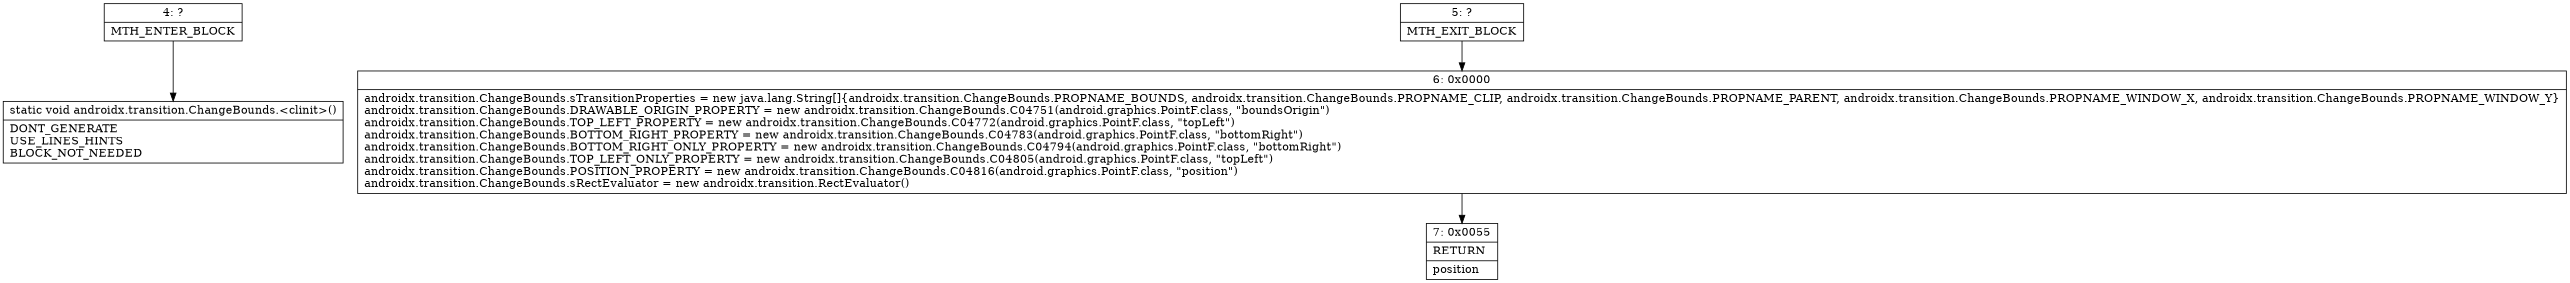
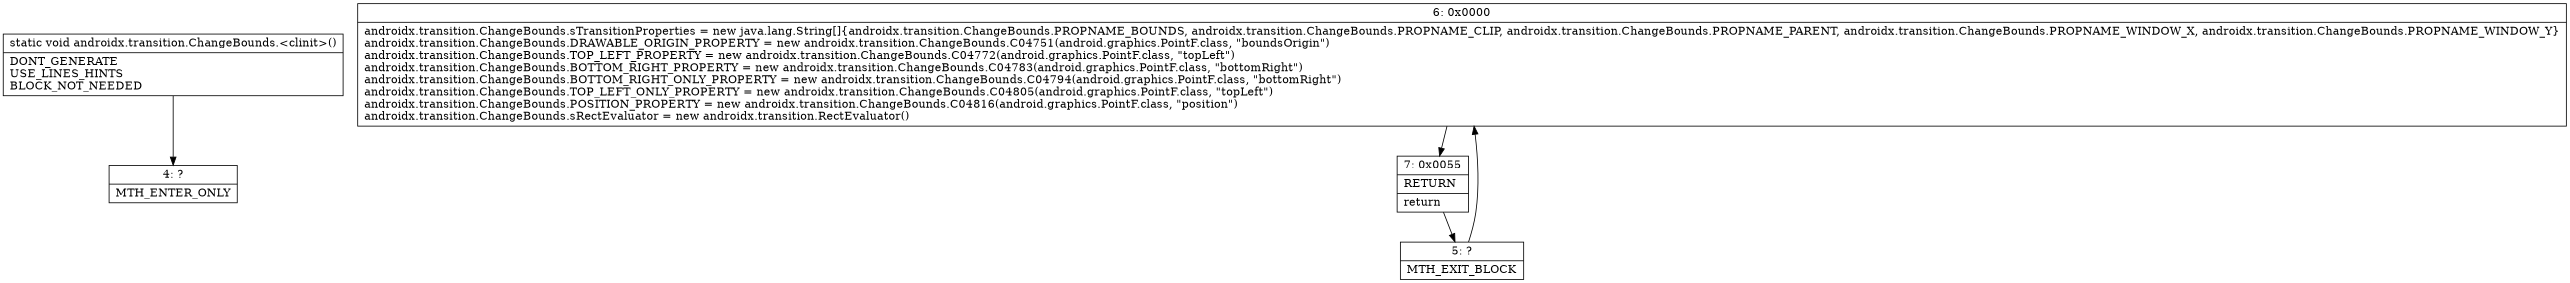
(173, 31) -> (173, 193)
(173, 67) -> (173, 126)
none -> (1448, 223)
(1456, 270) -> (1422, 202)
